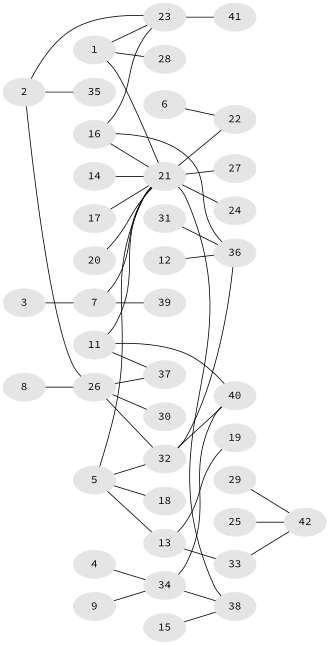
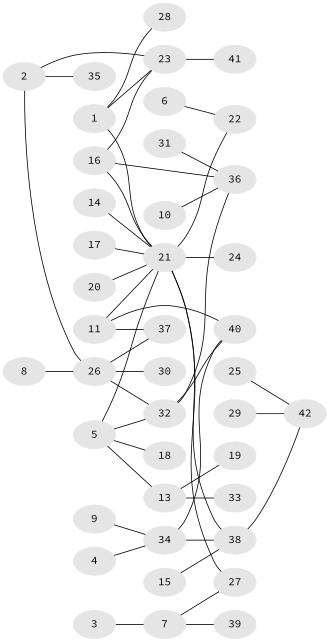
(130, 240) -> (200, 603)
(165, 261) -> (165, 215)
(270, 543) -> (278, 480)
